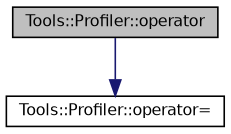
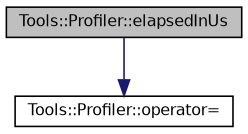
(115, 22) -> (124, 22)
